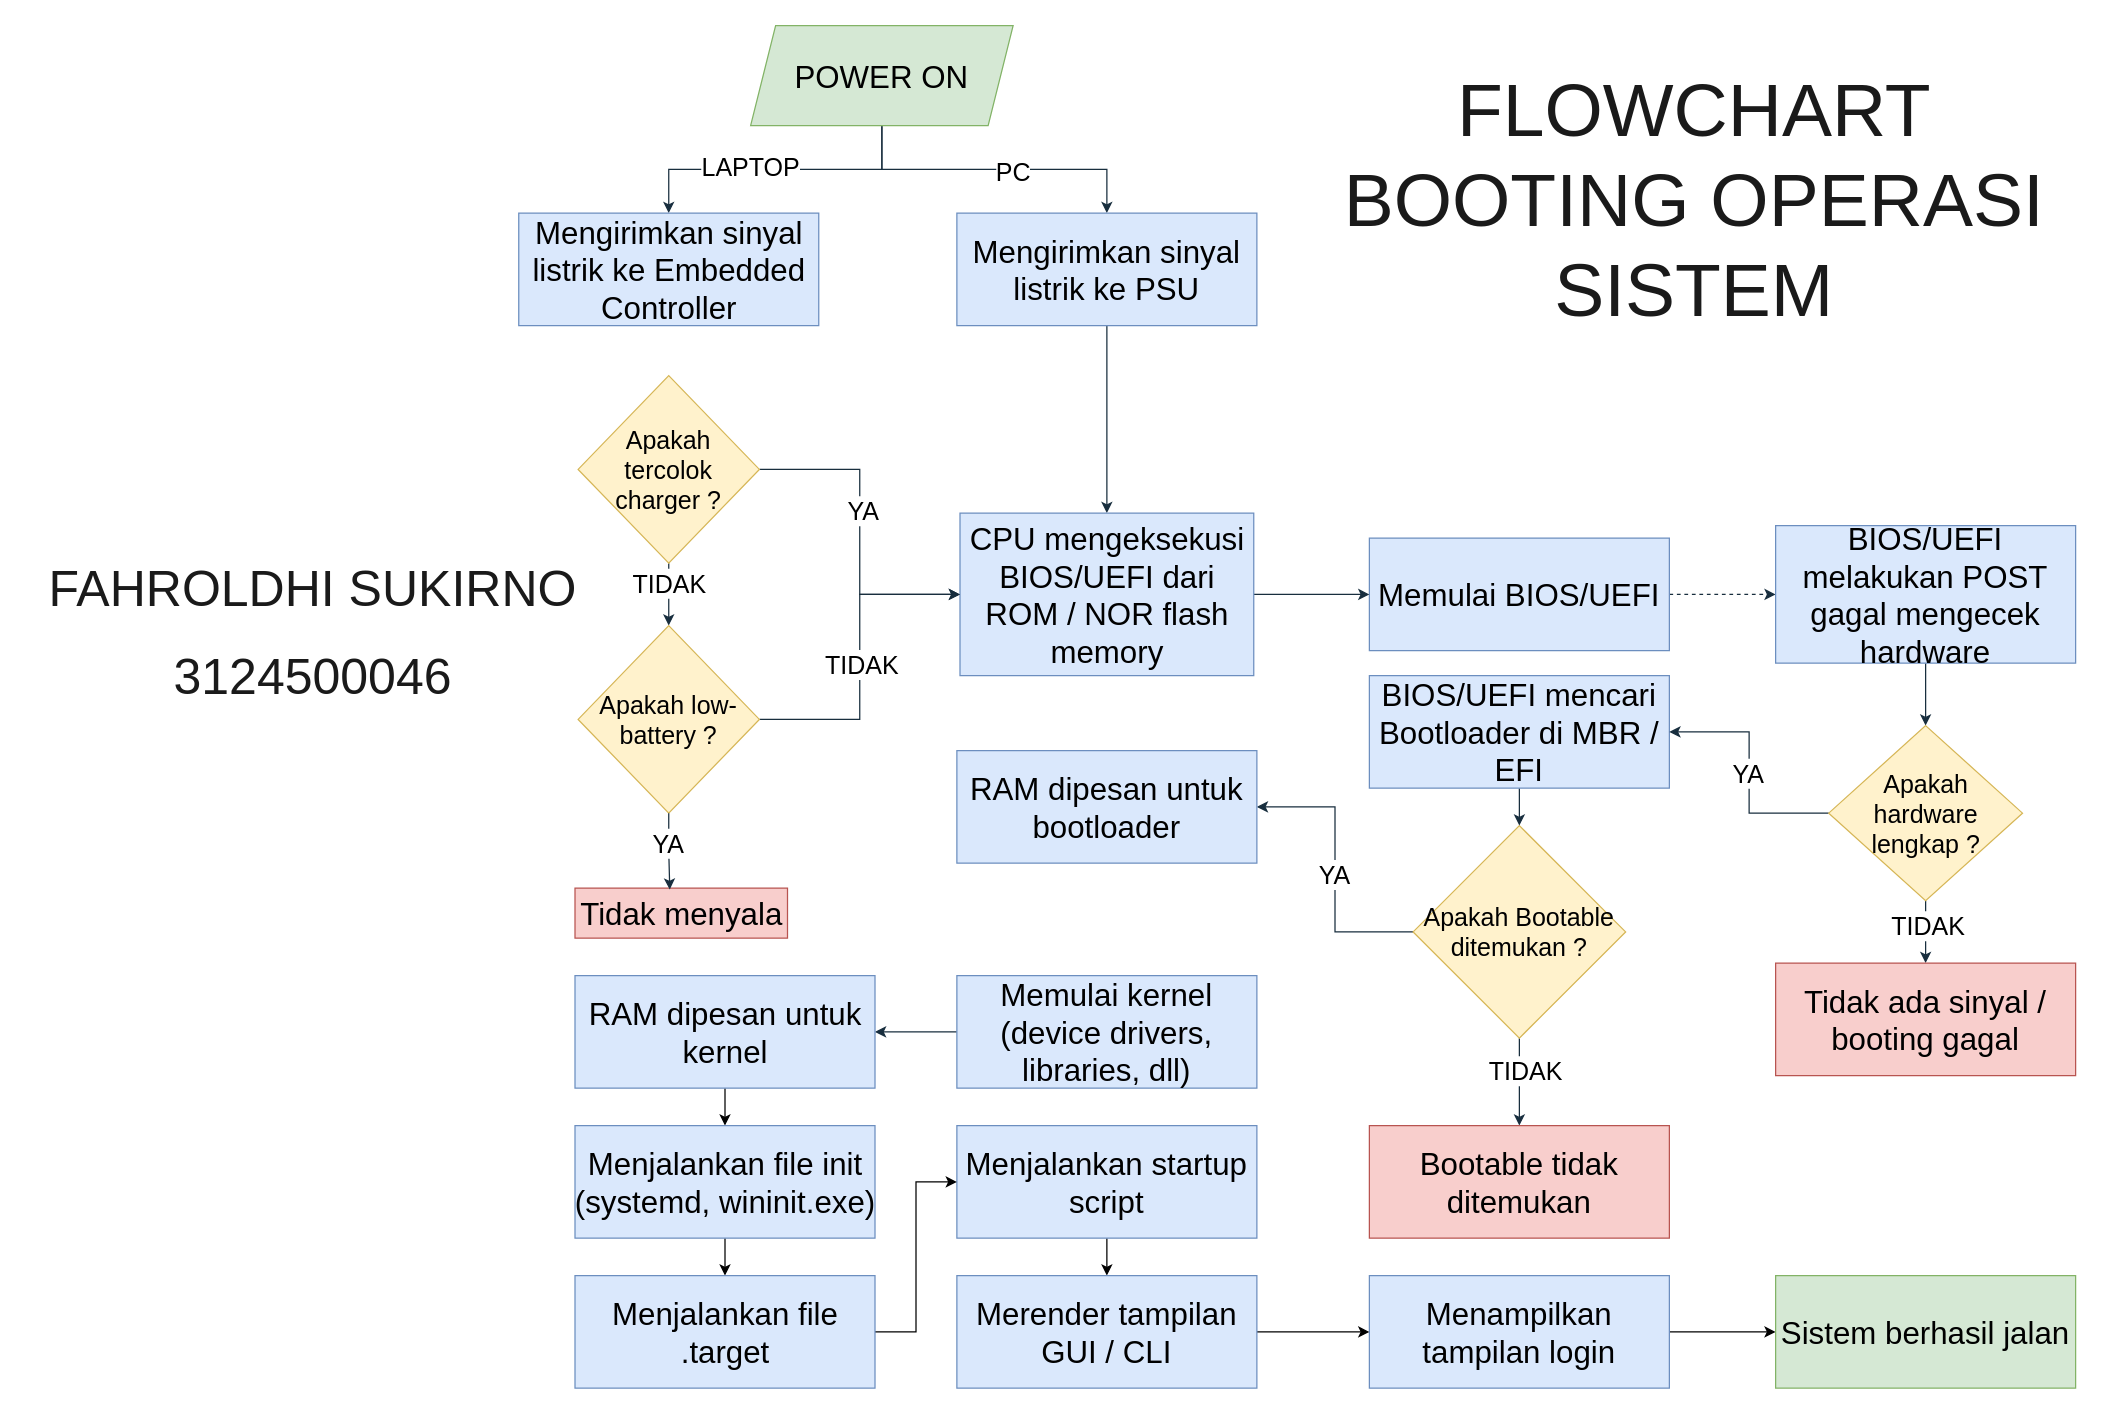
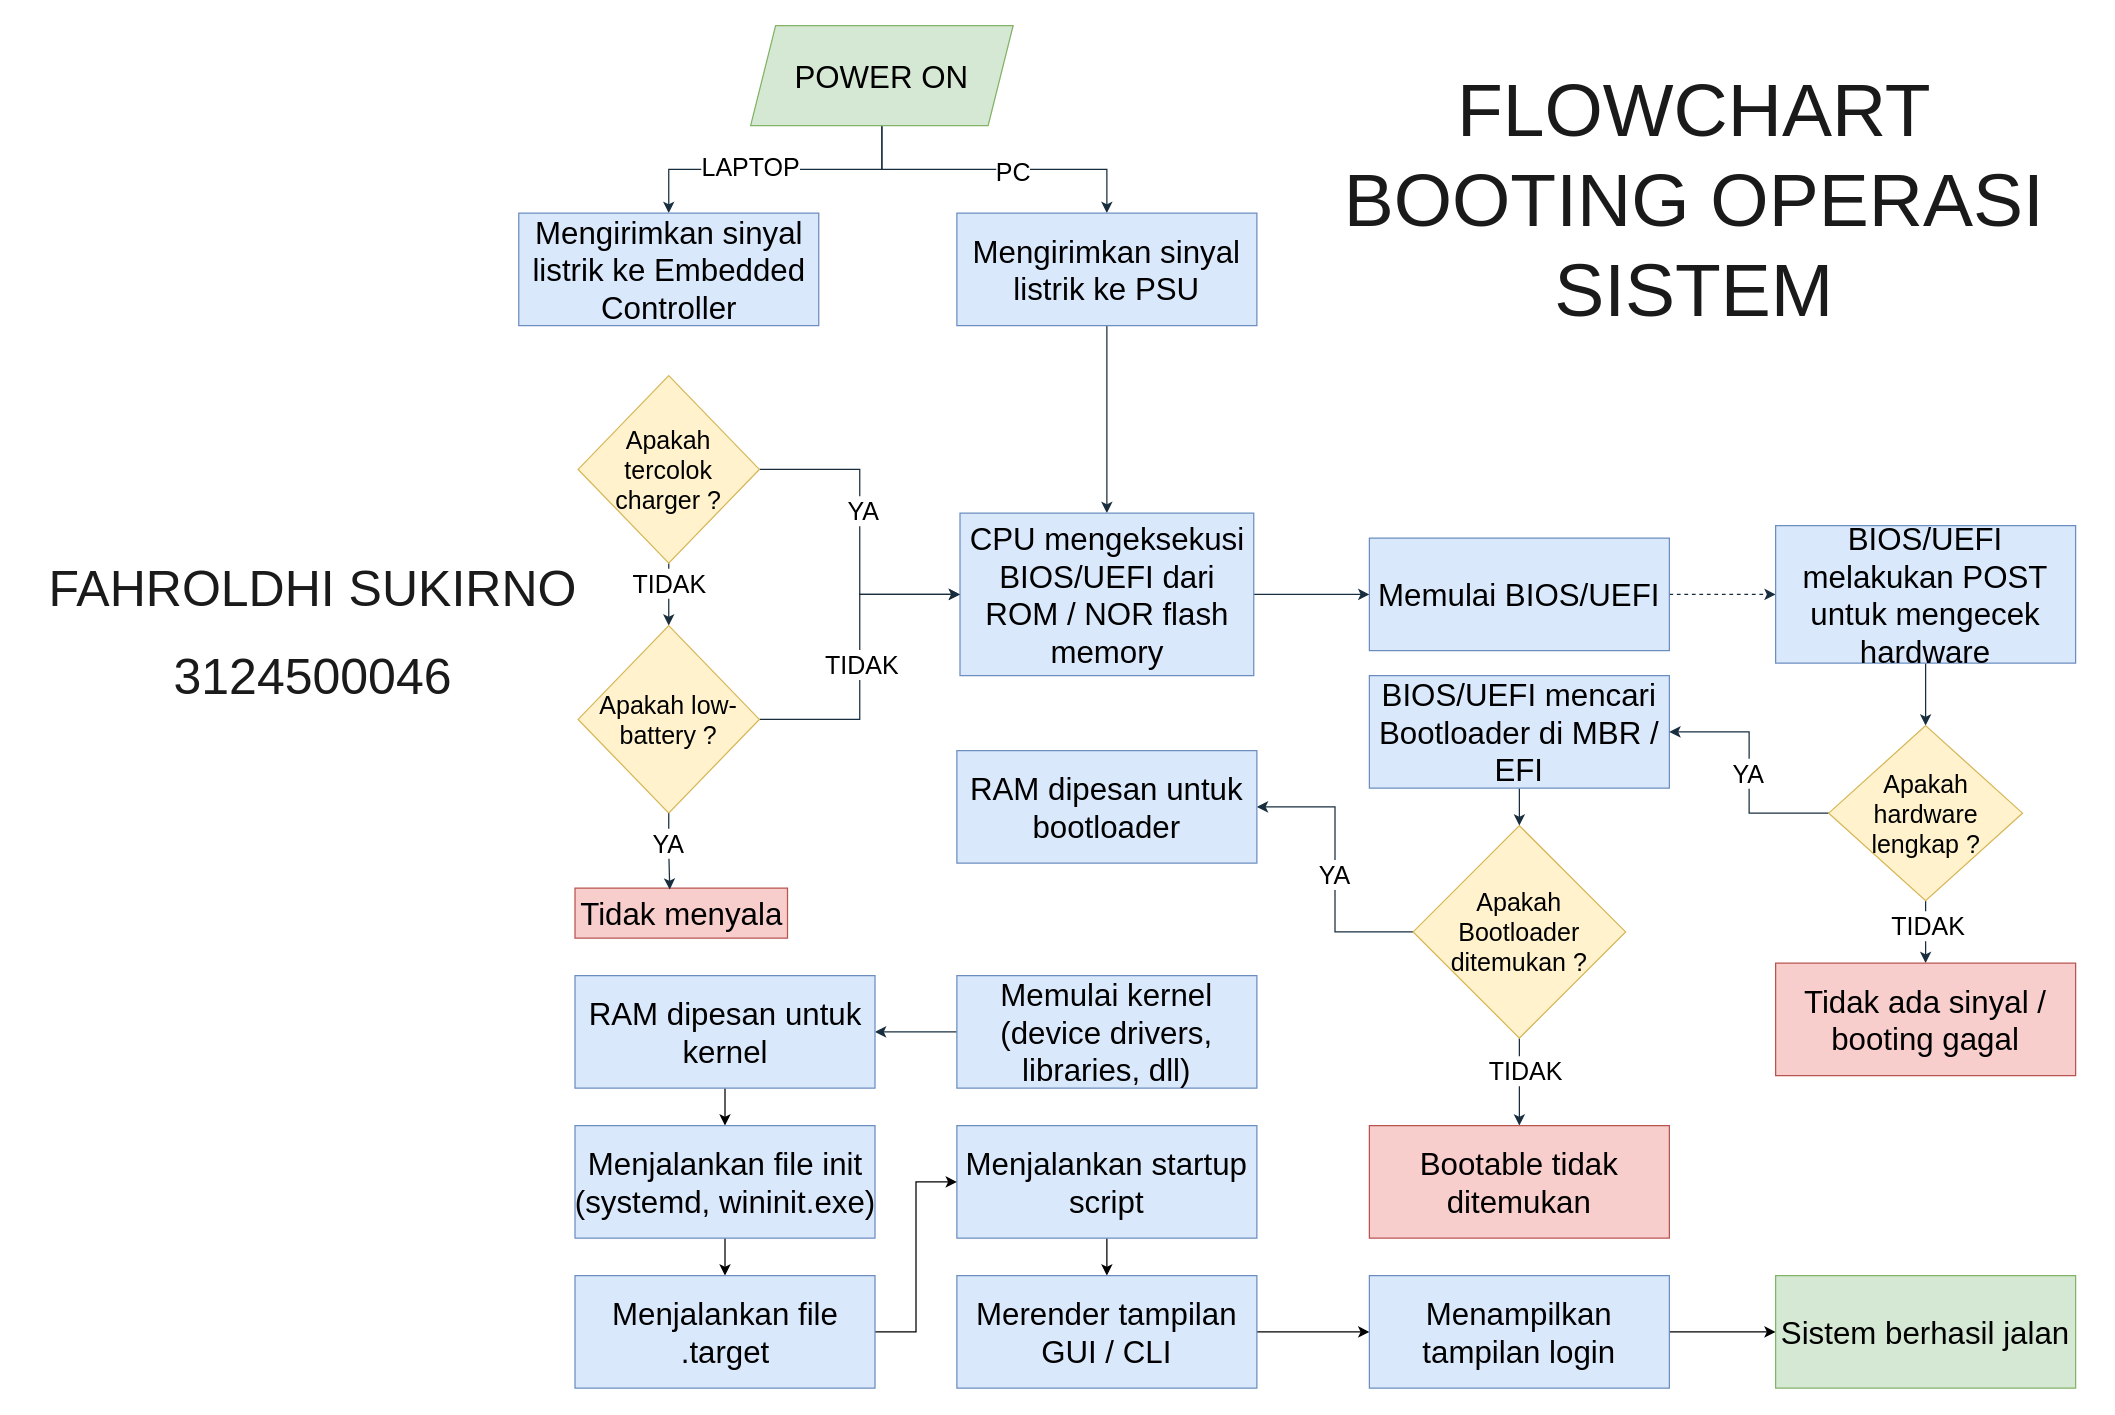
(1926, 594) -> (1926, 594)
(1519, 932) -> (1519, 932)
